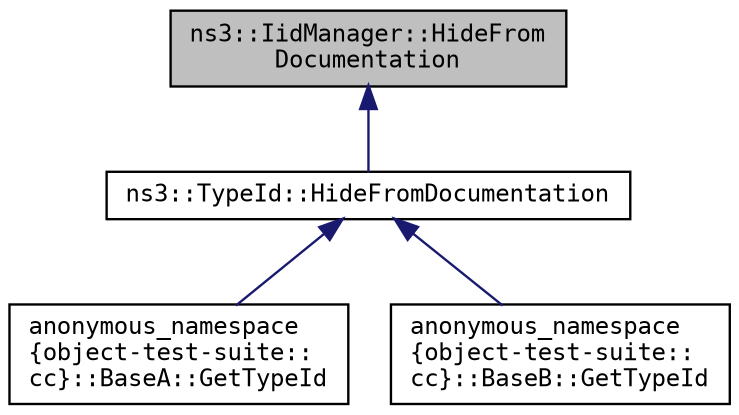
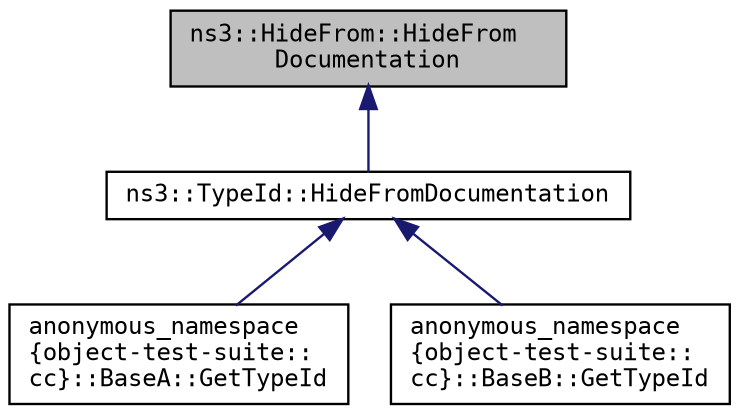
(368, 49) -> (368, 49)
